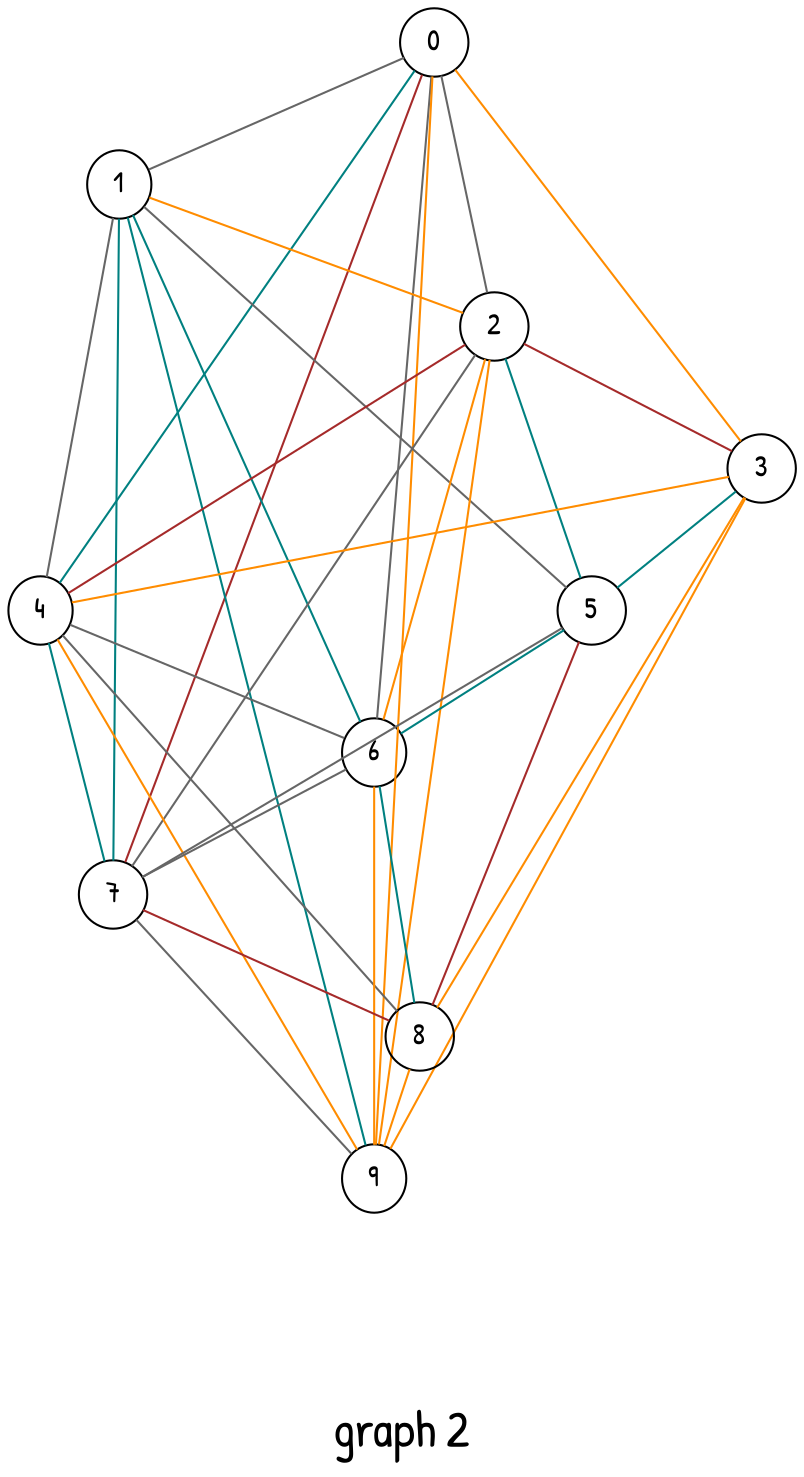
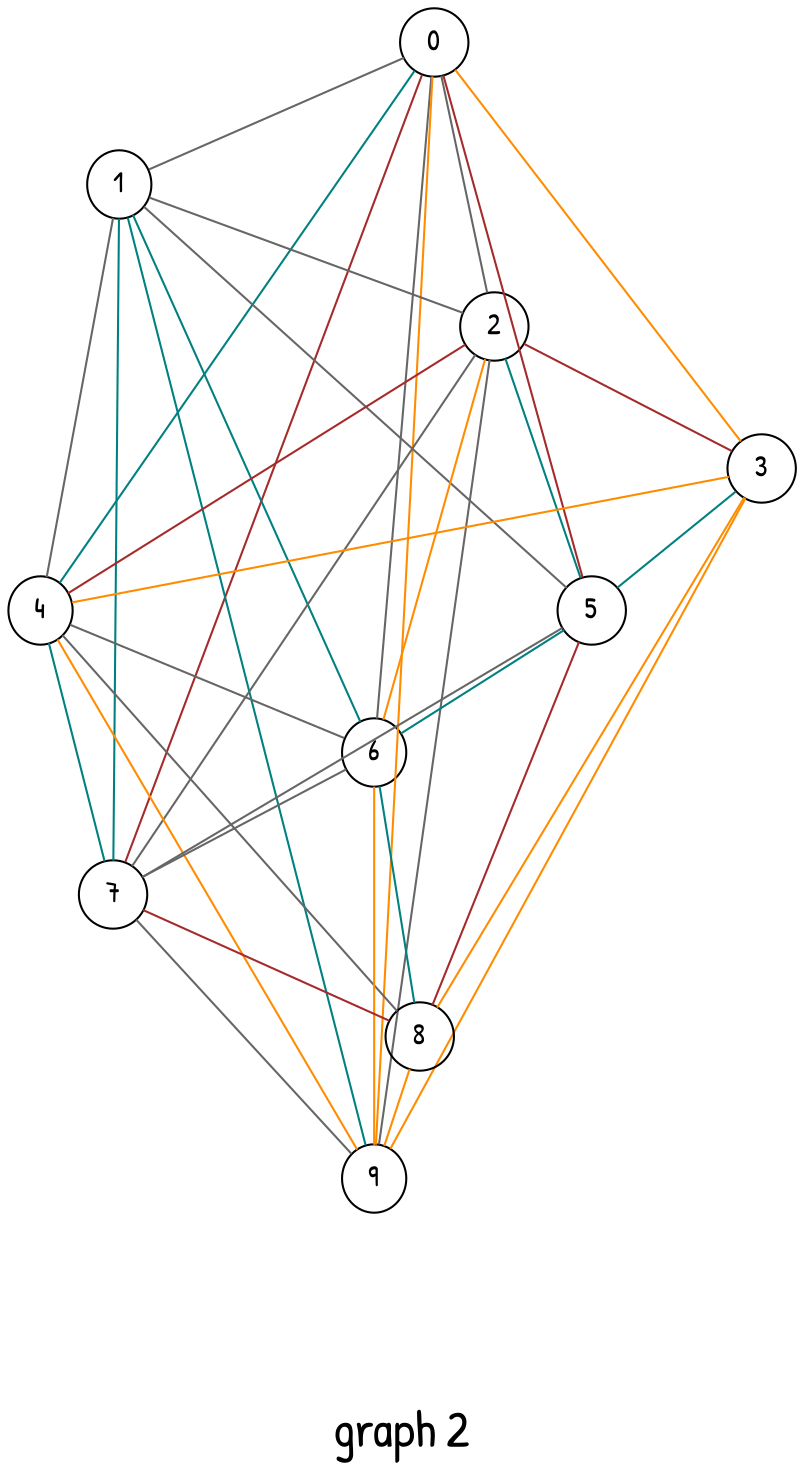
(306, 255) -> (306, 255)
none -> (513, 326)
(434, 752) -> (434, 752)
